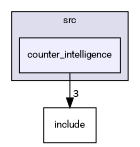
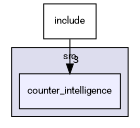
(70, 87) -> (70, 53)
